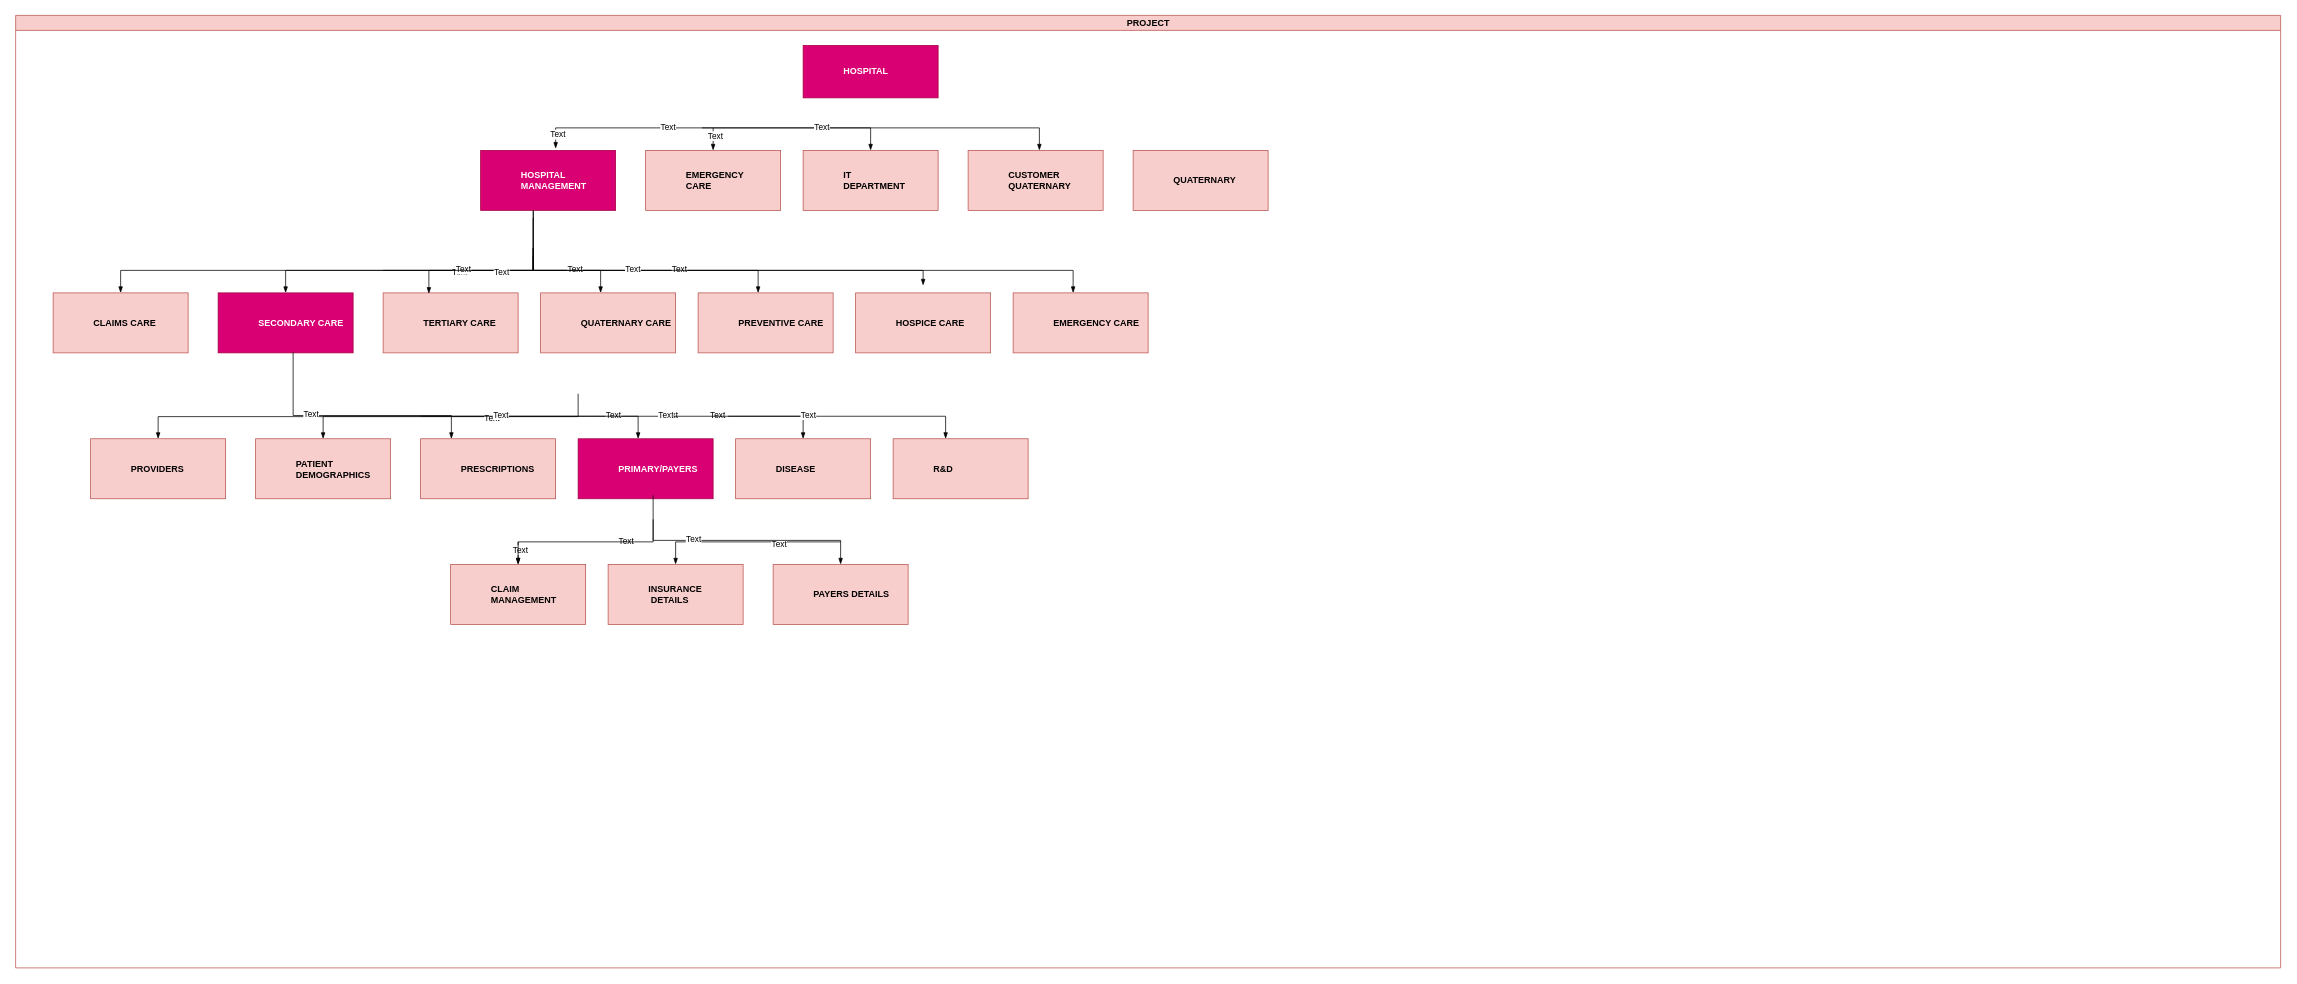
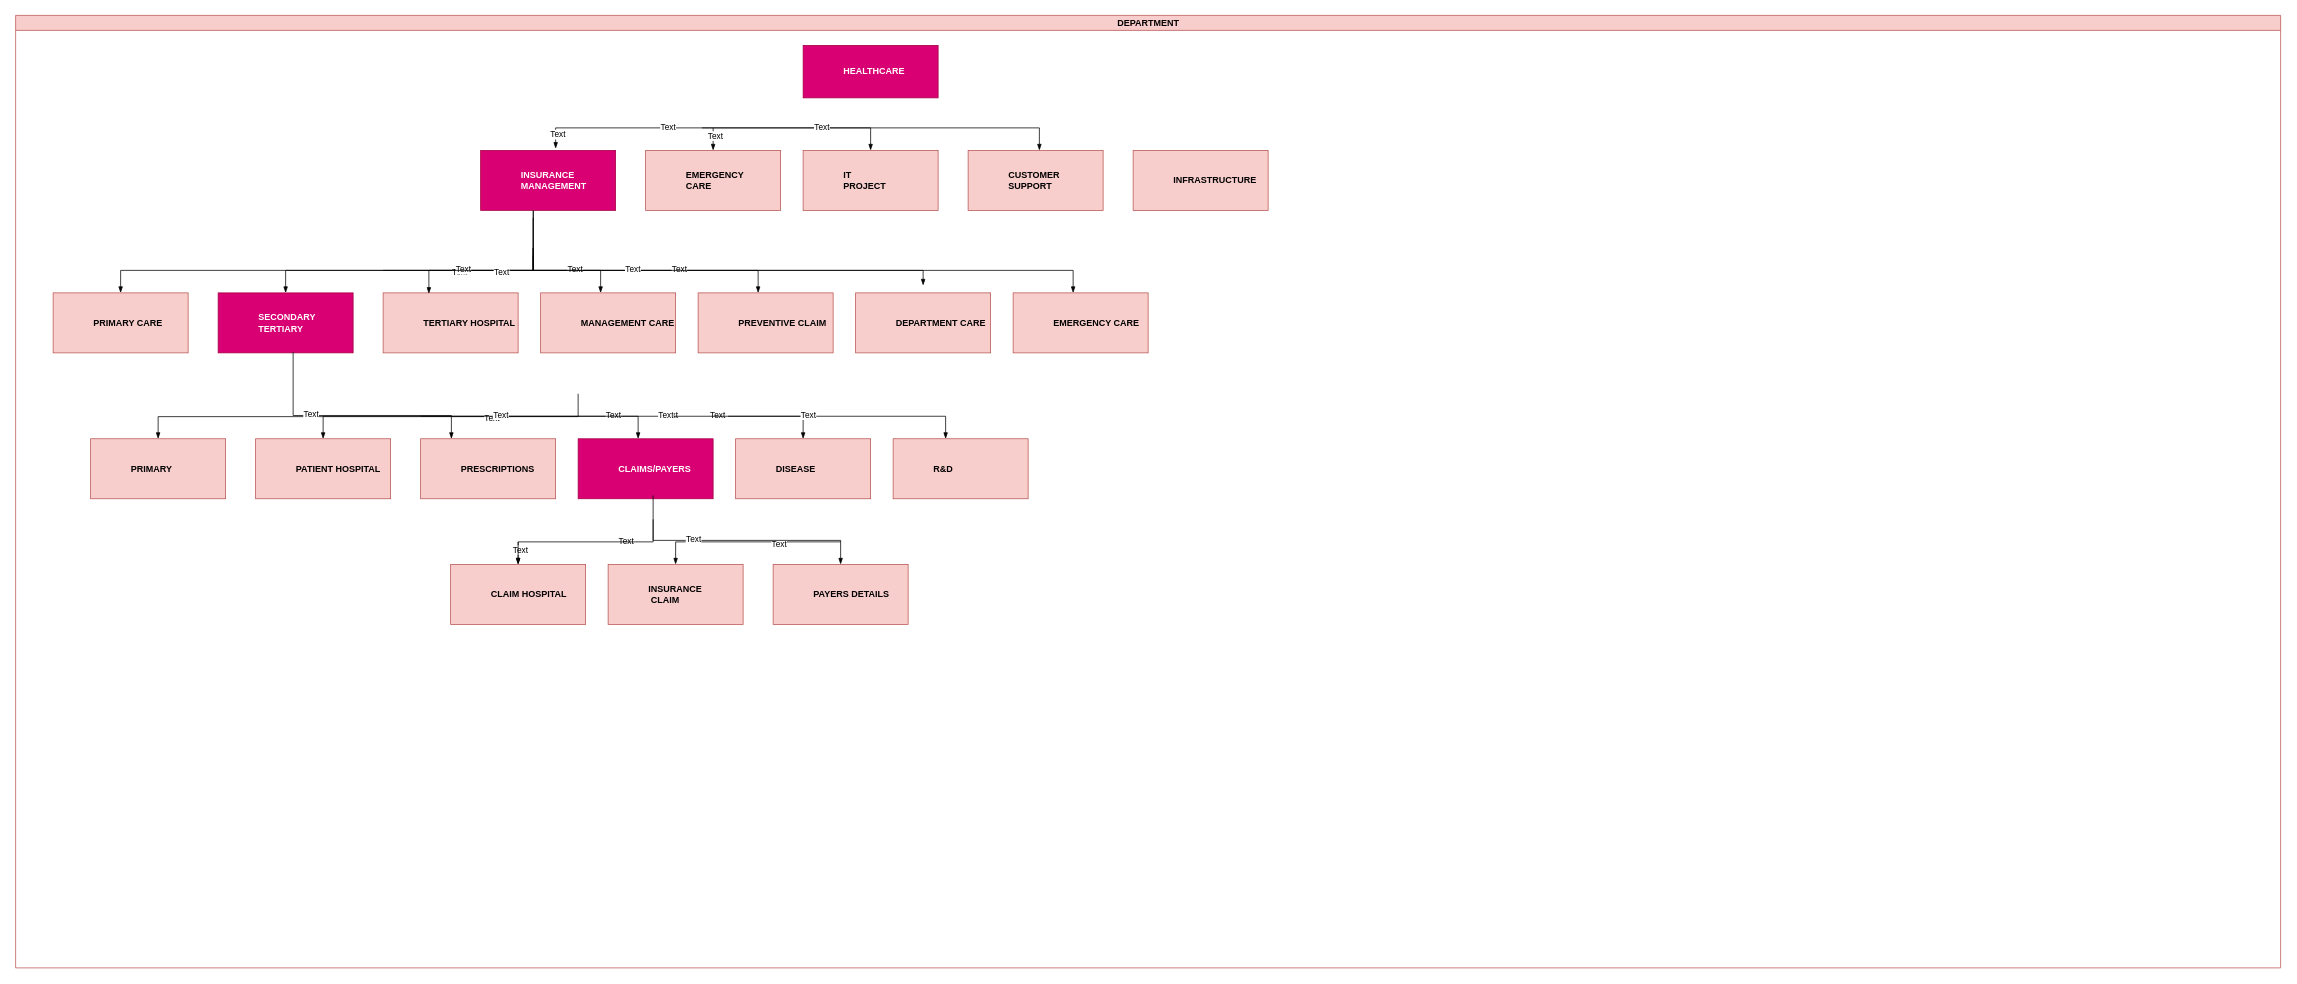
(1148, 23) -> (1148, 23)
(864, 72) -> (869, 72)
(546, 180) -> (546, 180)
(869, 180) -> (861, 180)
(1034, 180) -> (1029, 180)
(1199, 180) -> (1209, 180)
(120, 323) -> (122, 323)
(292, 323) -> (303, 323)
(455, 323) -> (465, 323)
(618, 323) -> (618, 323)
(775, 323) -> (778, 323)
(925, 323) -> (933, 323)
(154, 469) -> (149, 469)
(343, 469) -> (335, 469)
(654, 469) -> (651, 469)
(530, 594) -> (525, 594)
(671, 594) -> (671, 594)
